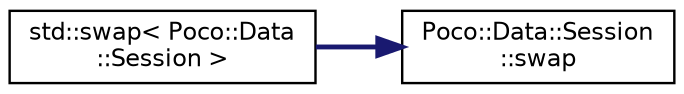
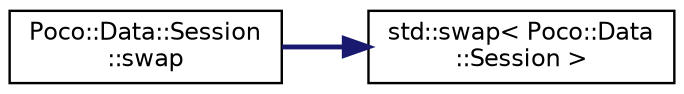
(347, 47) -> (313, 47)
